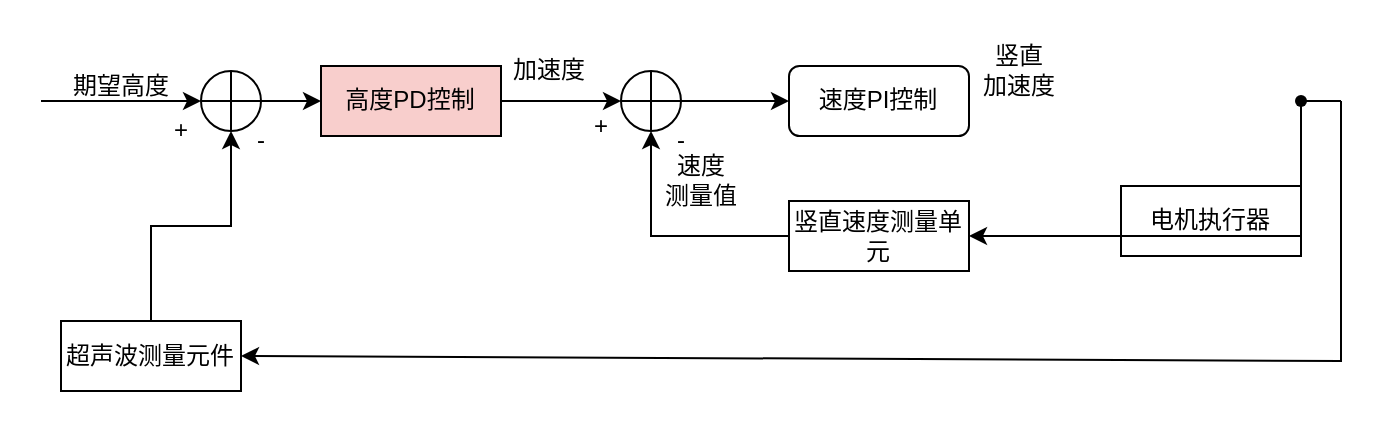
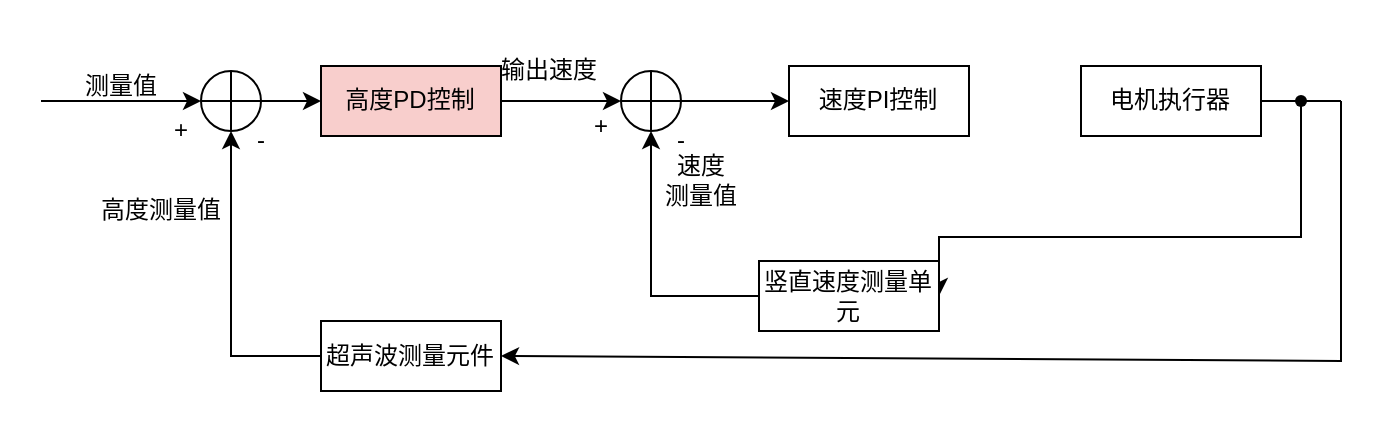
(550, 71) -> (550, 71)
(1019, 71) -> none
(122, 87) -> (122, 87)
(879, 101) -> (879, 101)
none -> (161, 211)
(1211, 221) -> (1171, 101)
(879, 236) -> (849, 296)
(151, 356) -> (411, 356)
